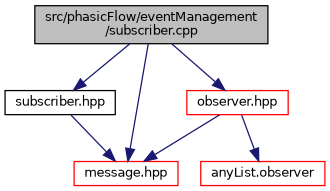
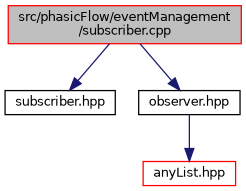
(151, 25) -> (125, 25)
(238, 103) -> (189, 103)
(126, 174) -> none
(263, 174) -> (189, 174)
